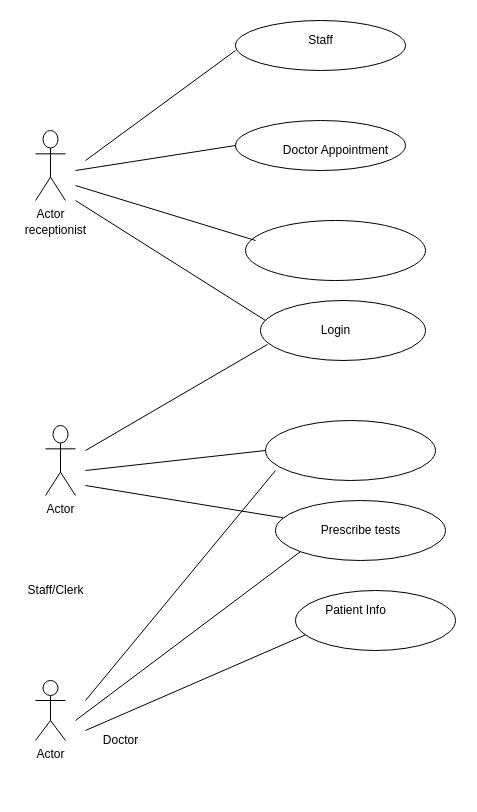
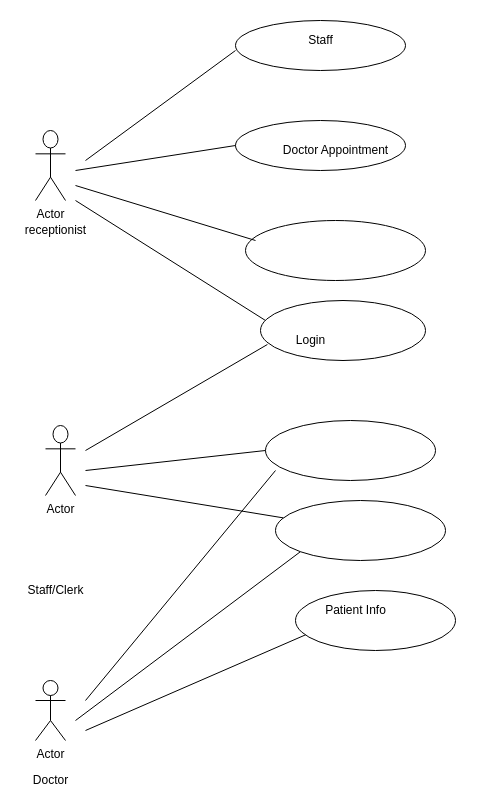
(336, 331) -> (311, 341)
(361, 531) -> none
(121, 741) -> (51, 781)
